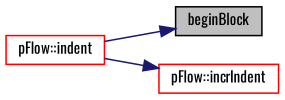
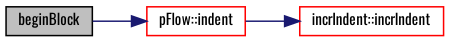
(132, 36) -> (112, 21)
(219, 79) -> (372, 21)
